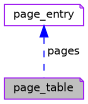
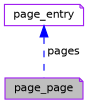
(44, 89) -> (44, 89)
